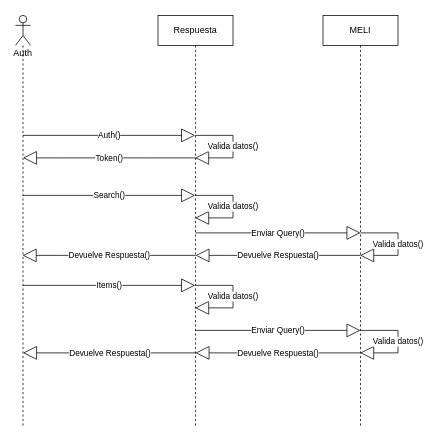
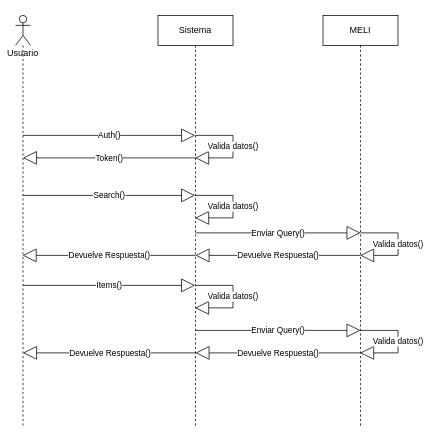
(195, 30) -> (195, 30)
(23, 58) -> (23, 64)
